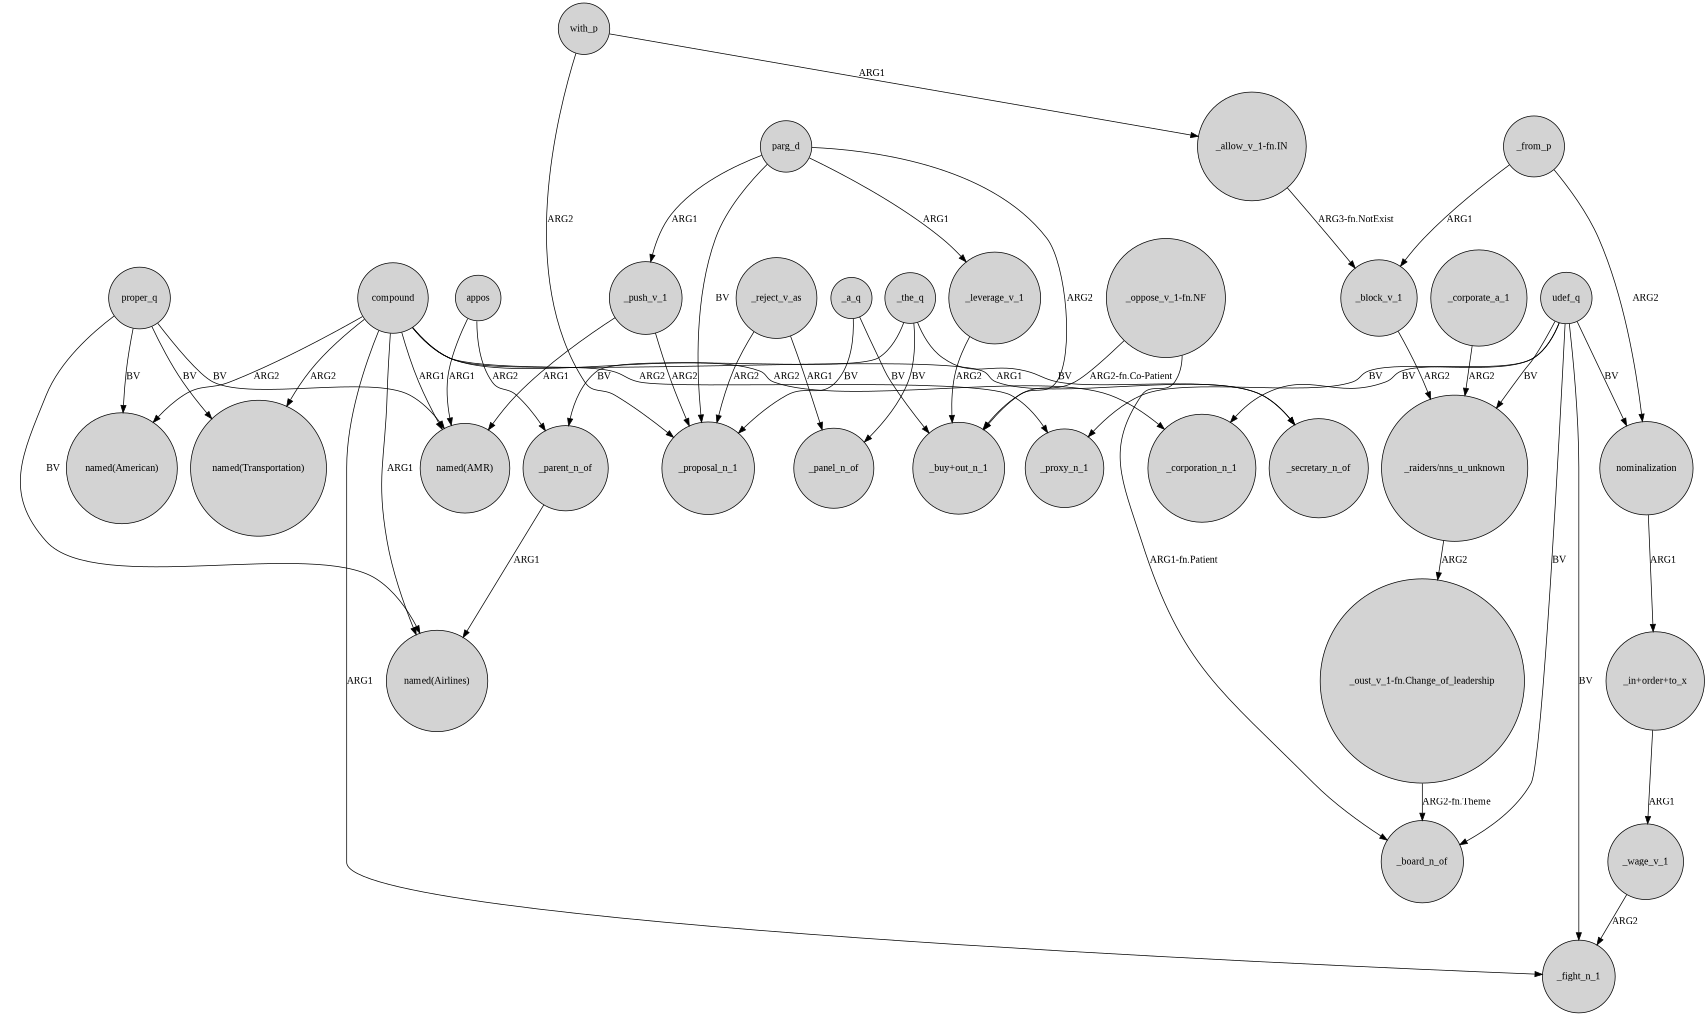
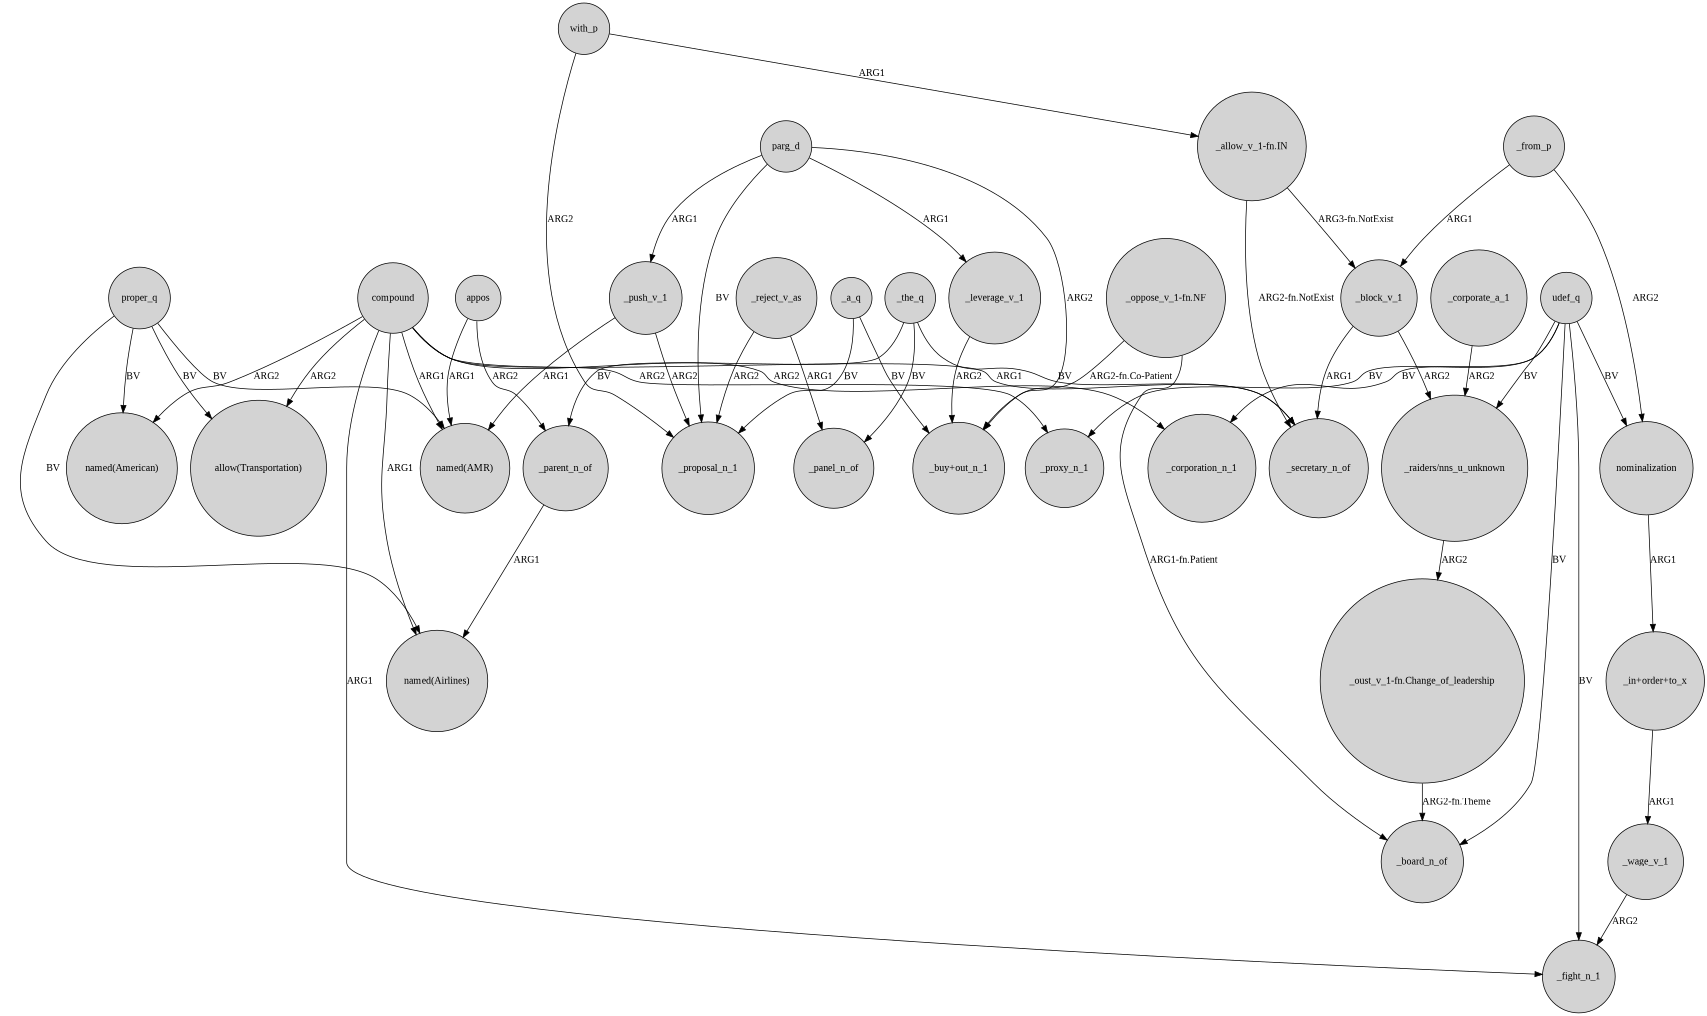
none -> (1250, 314)
none -> (1328, 366)
(259, 468) -> (259, 468)
